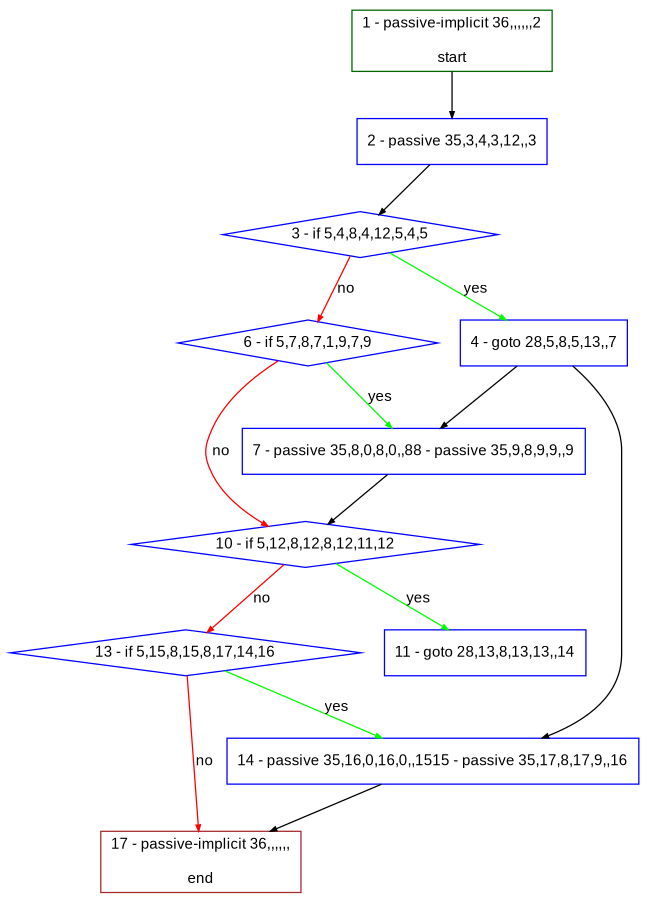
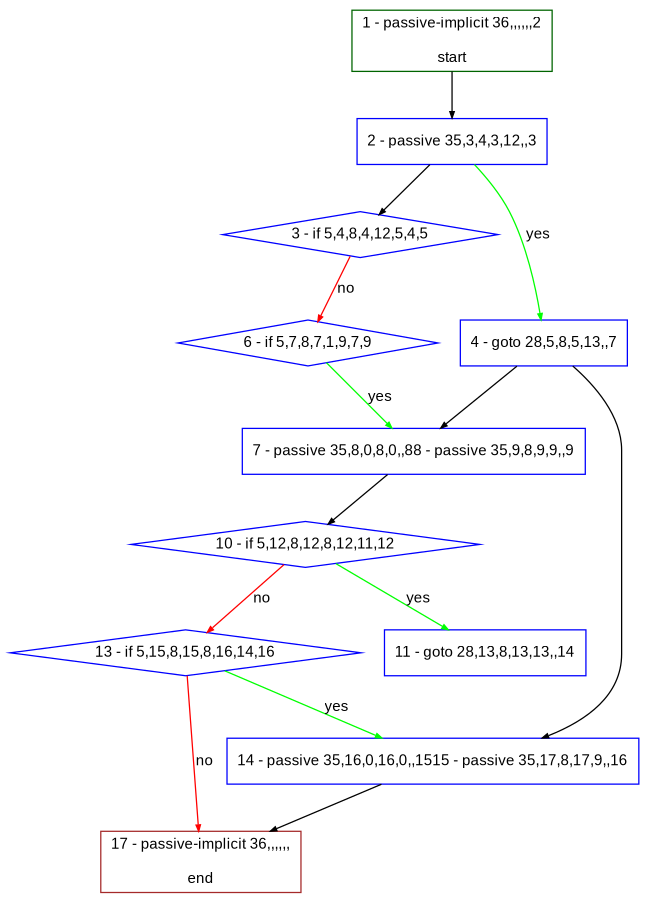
(445, 285) -> (519, 233)
(208, 439) -> none
(186, 653) -> (186, 653)
